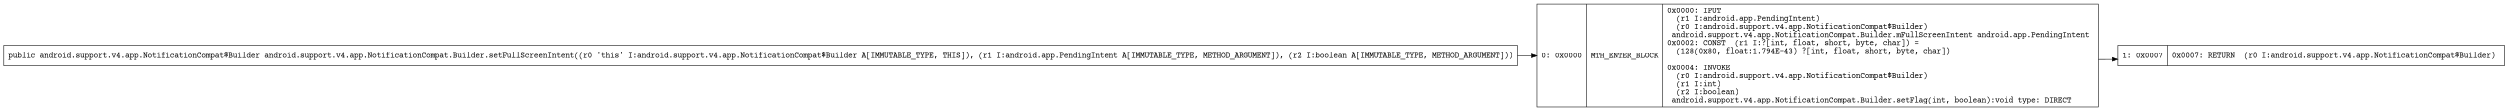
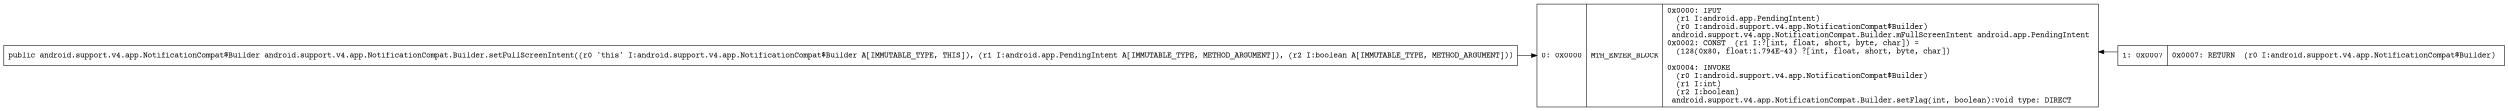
(2105, 59) -> (2111, 52)
